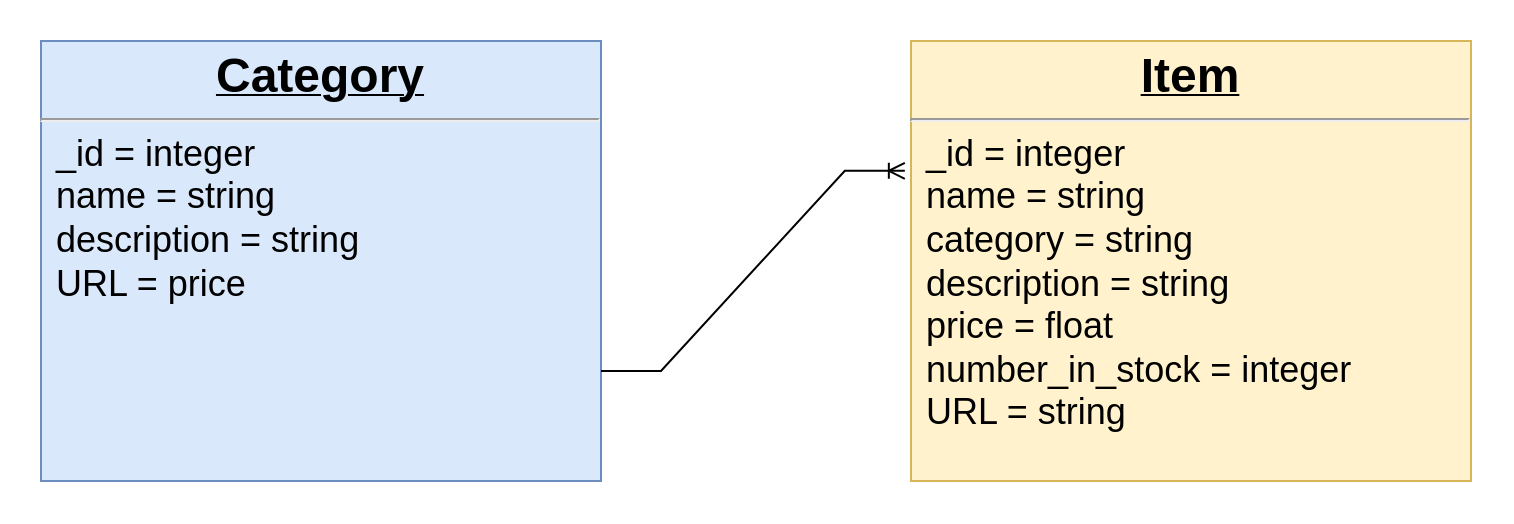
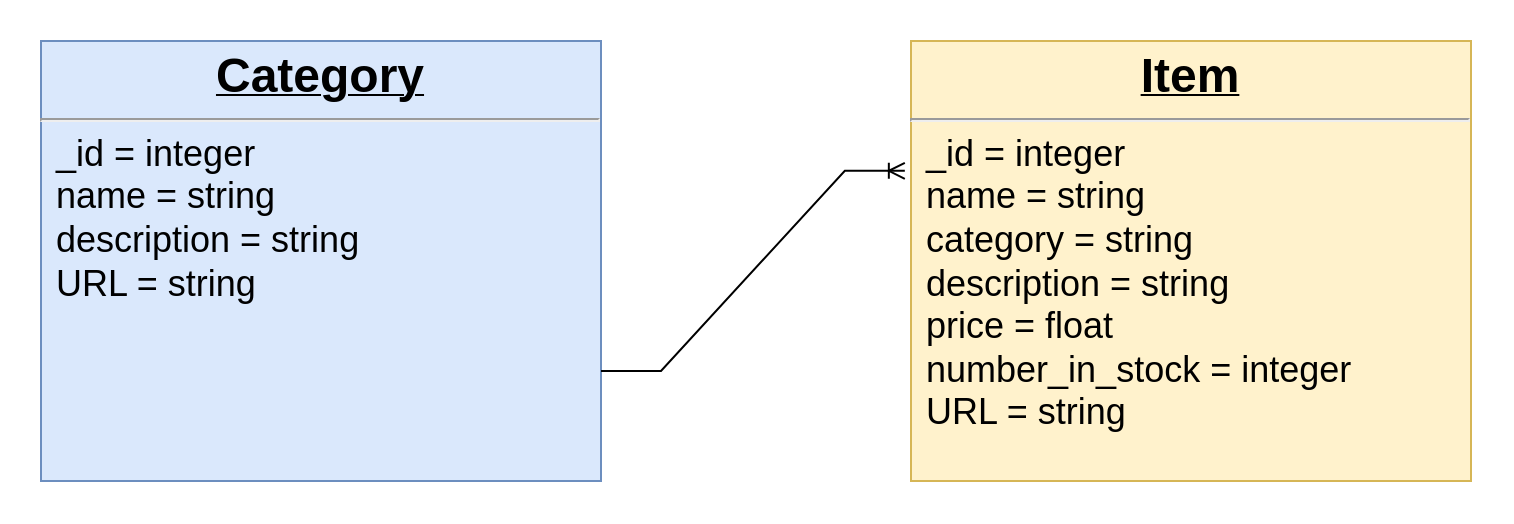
(160, 113) -> (160, 113)
